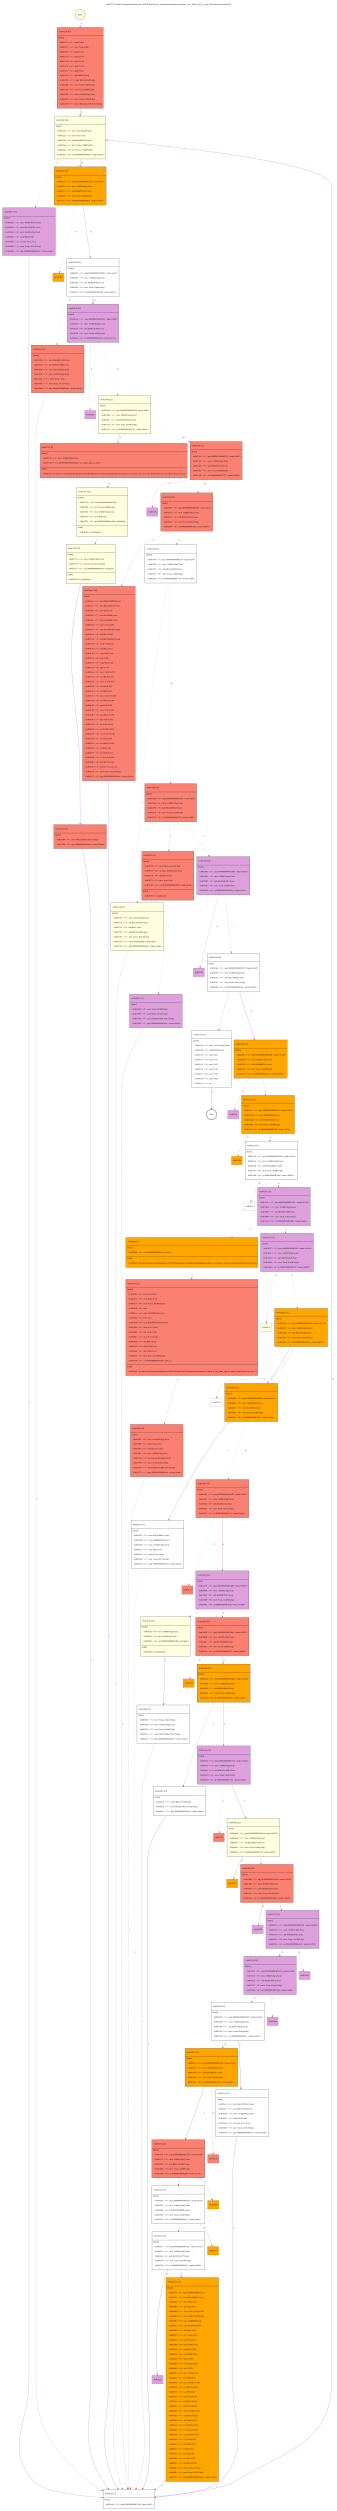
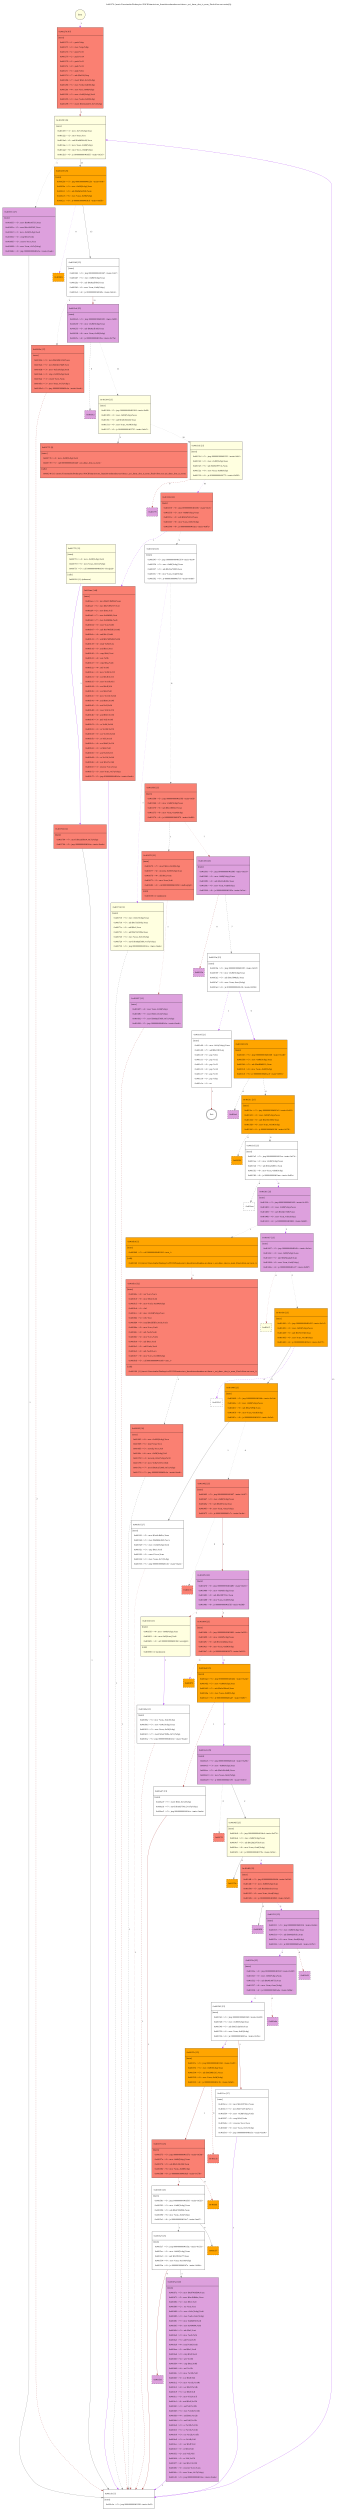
(216, 461) -> (216, 461)
(102, 512) -> none
(192, 2380) -> (192, 2380)
